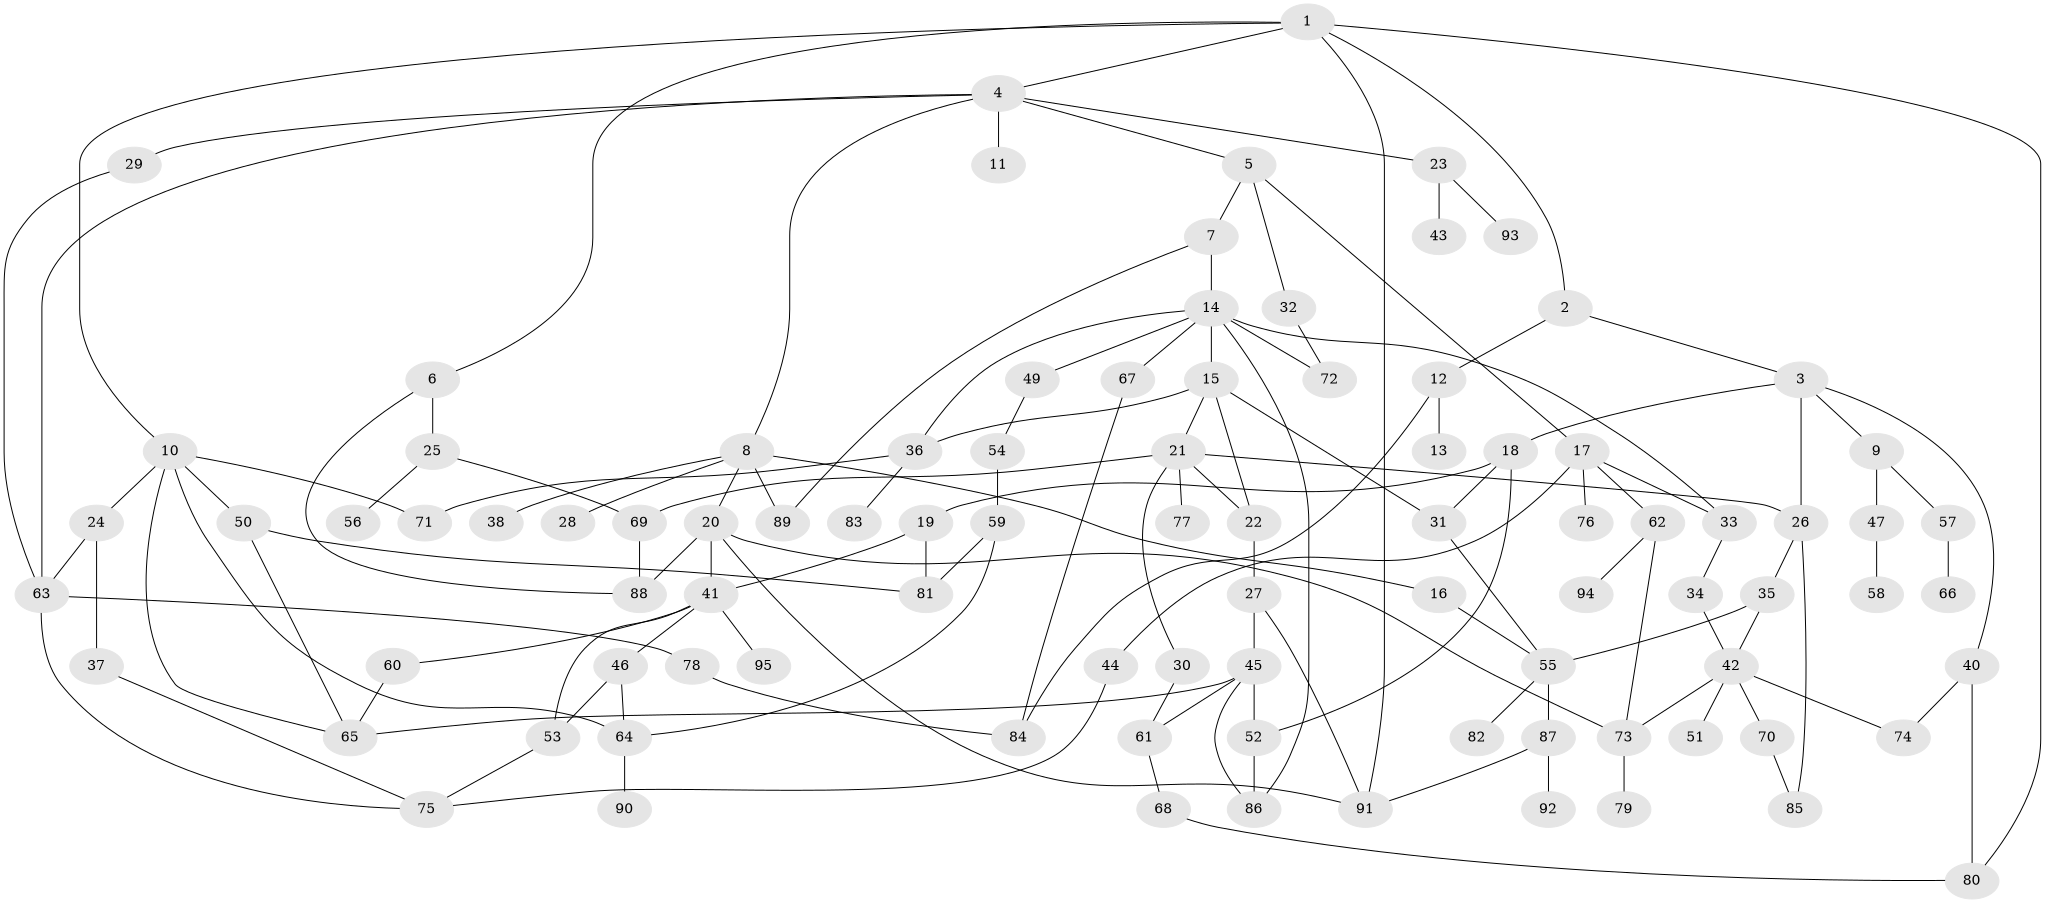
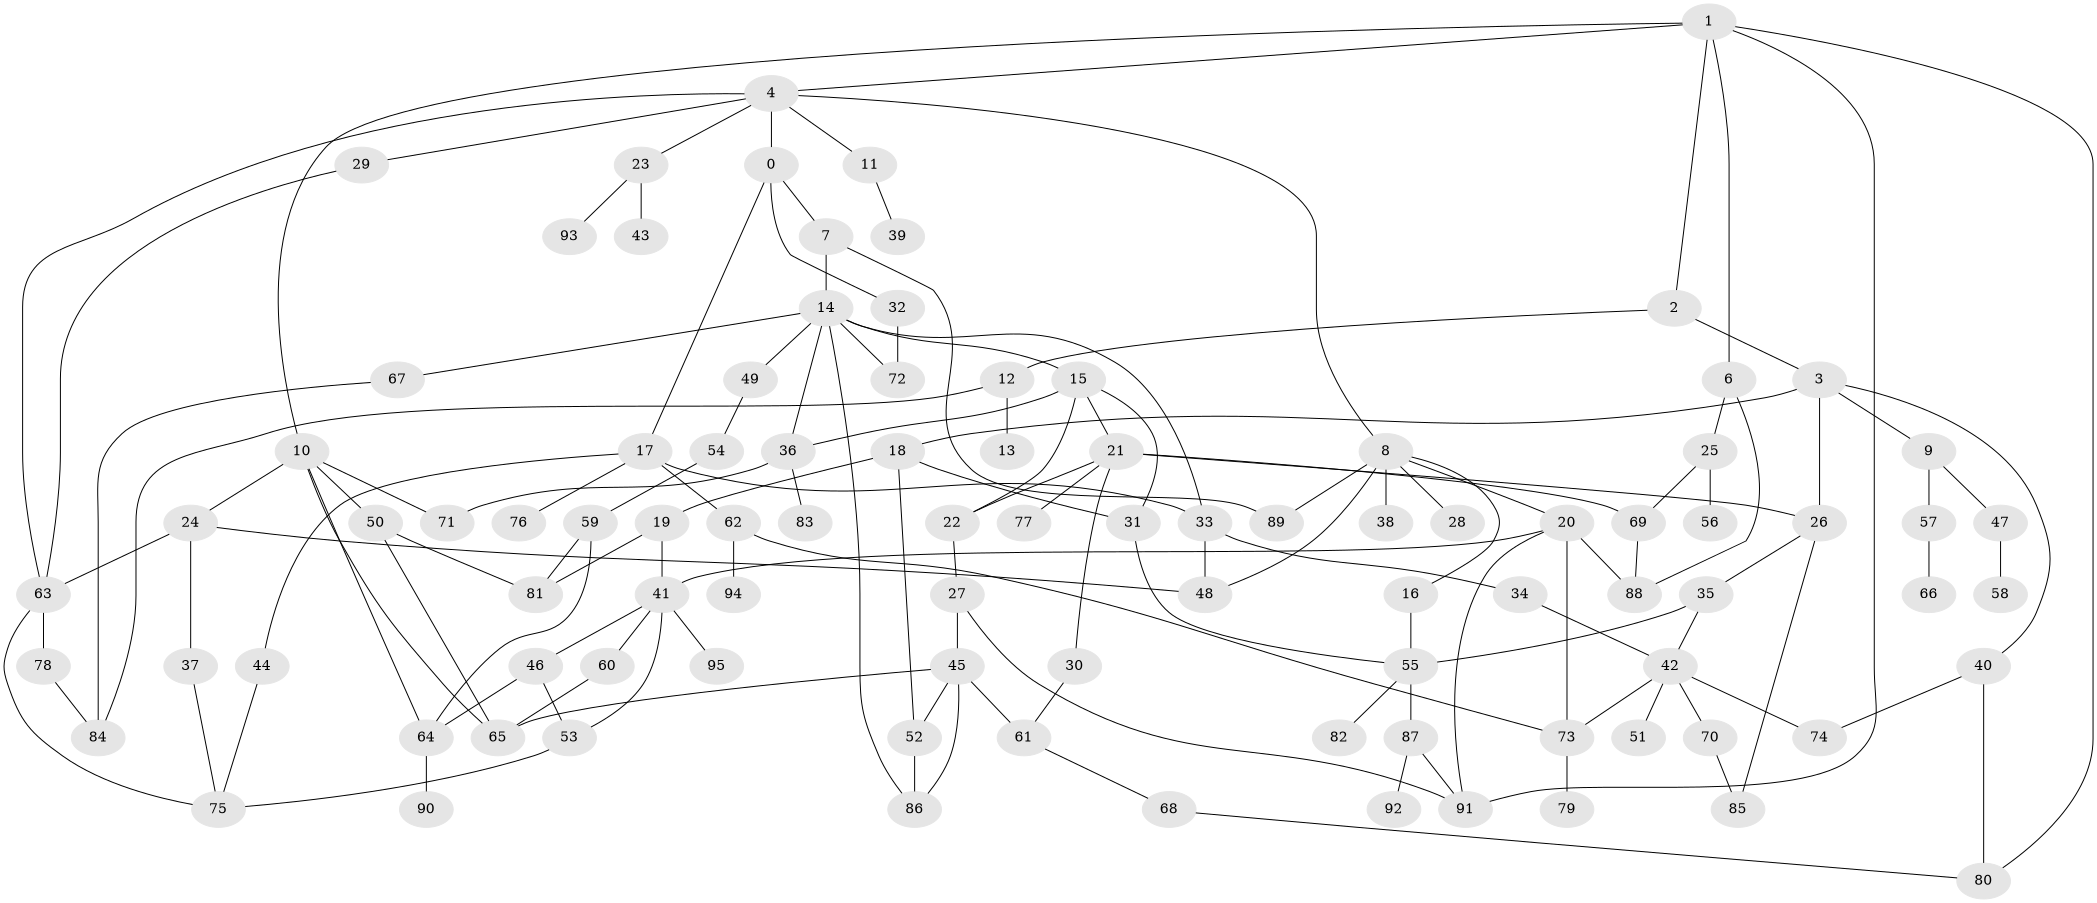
(1249, 165) -> (771, 165)
none -> (898, 237)
none -> (1205, 595)
